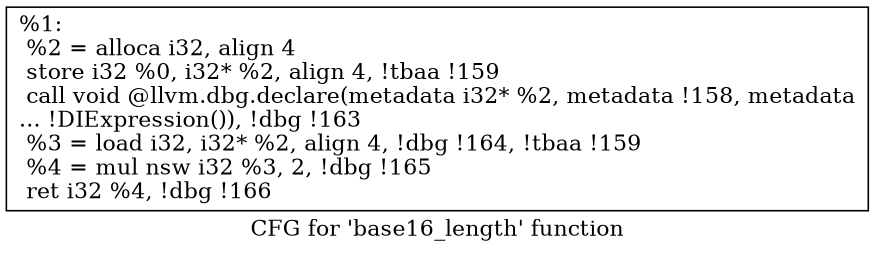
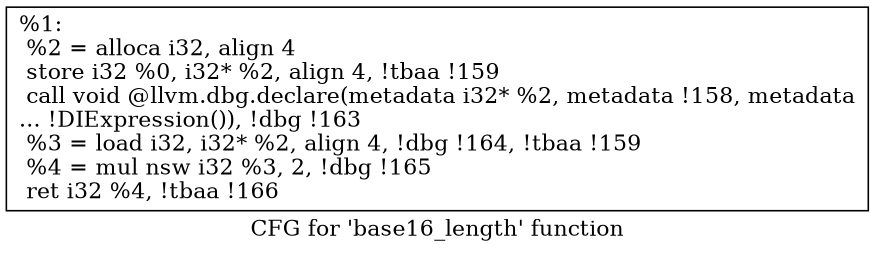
(146, 192) -> (149, 192)
